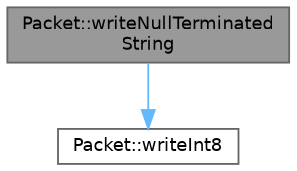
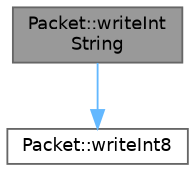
(148, 35) -> (98, 35)
